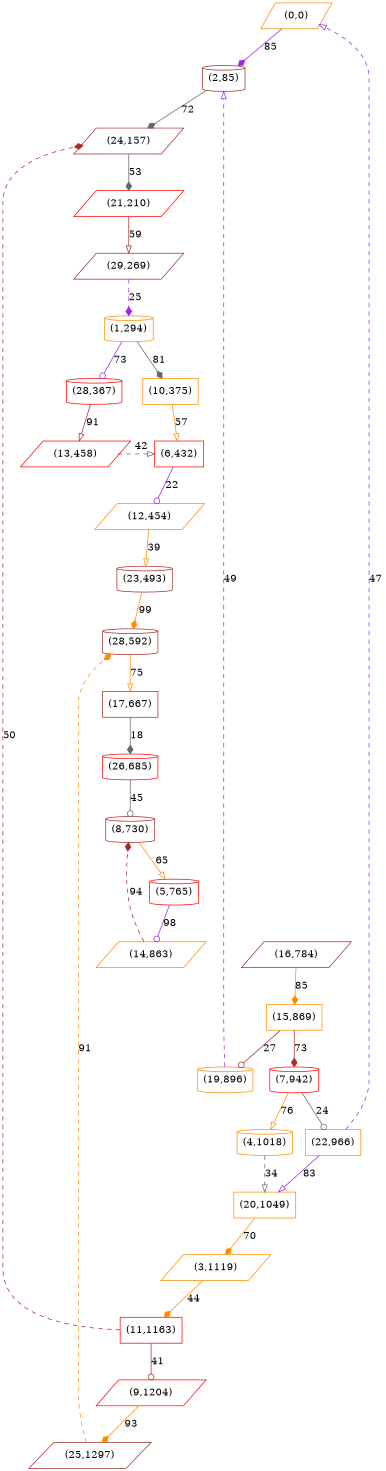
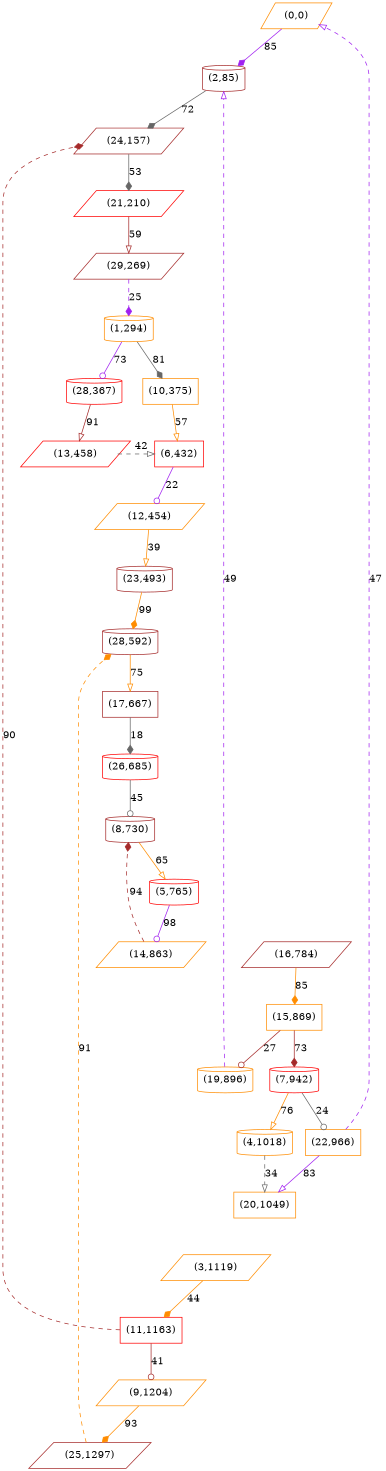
(10, 736) -> (10, 736)
(243, 1233) -> none
(151, 1393) -> (151, 1393)
